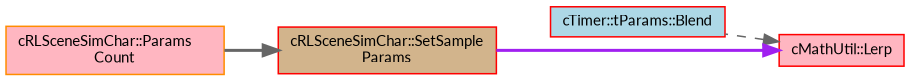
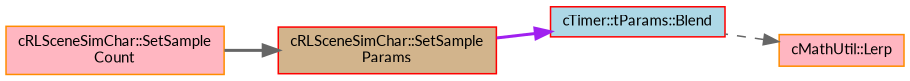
(115, 50) -> (115, 50)
(630, 50) -> (516, 36)
(842, 50) -> (842, 50)
